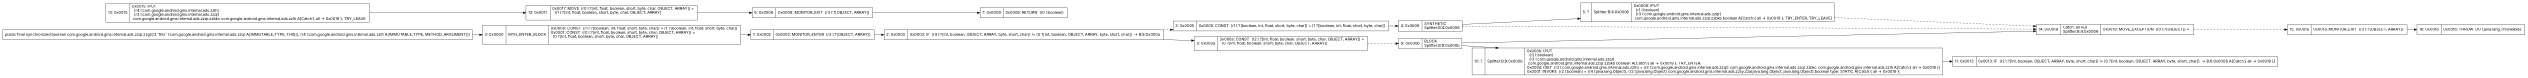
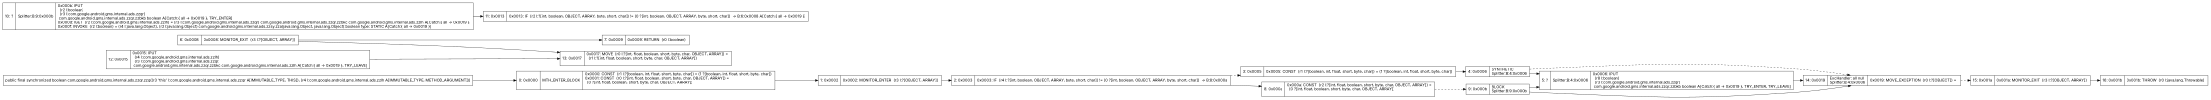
(1647, 10) -> (1606, 78)
(723, 13) -> (428, 45)
(1934, 22) -> (1797, 80)
(2075, 27) -> (1847, 78)
(1479, 47) -> (1533, 87)
